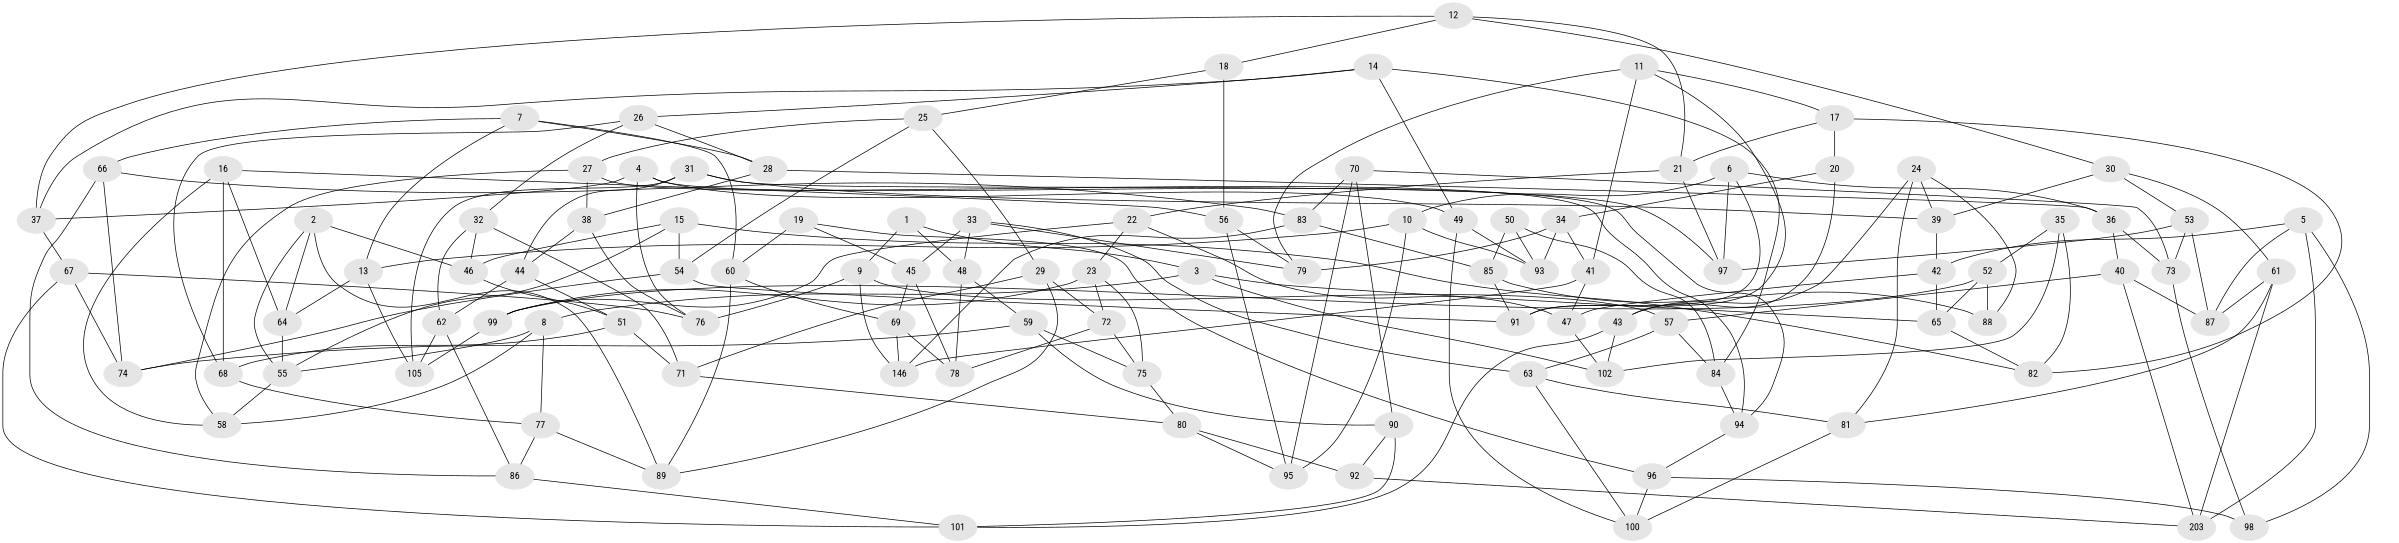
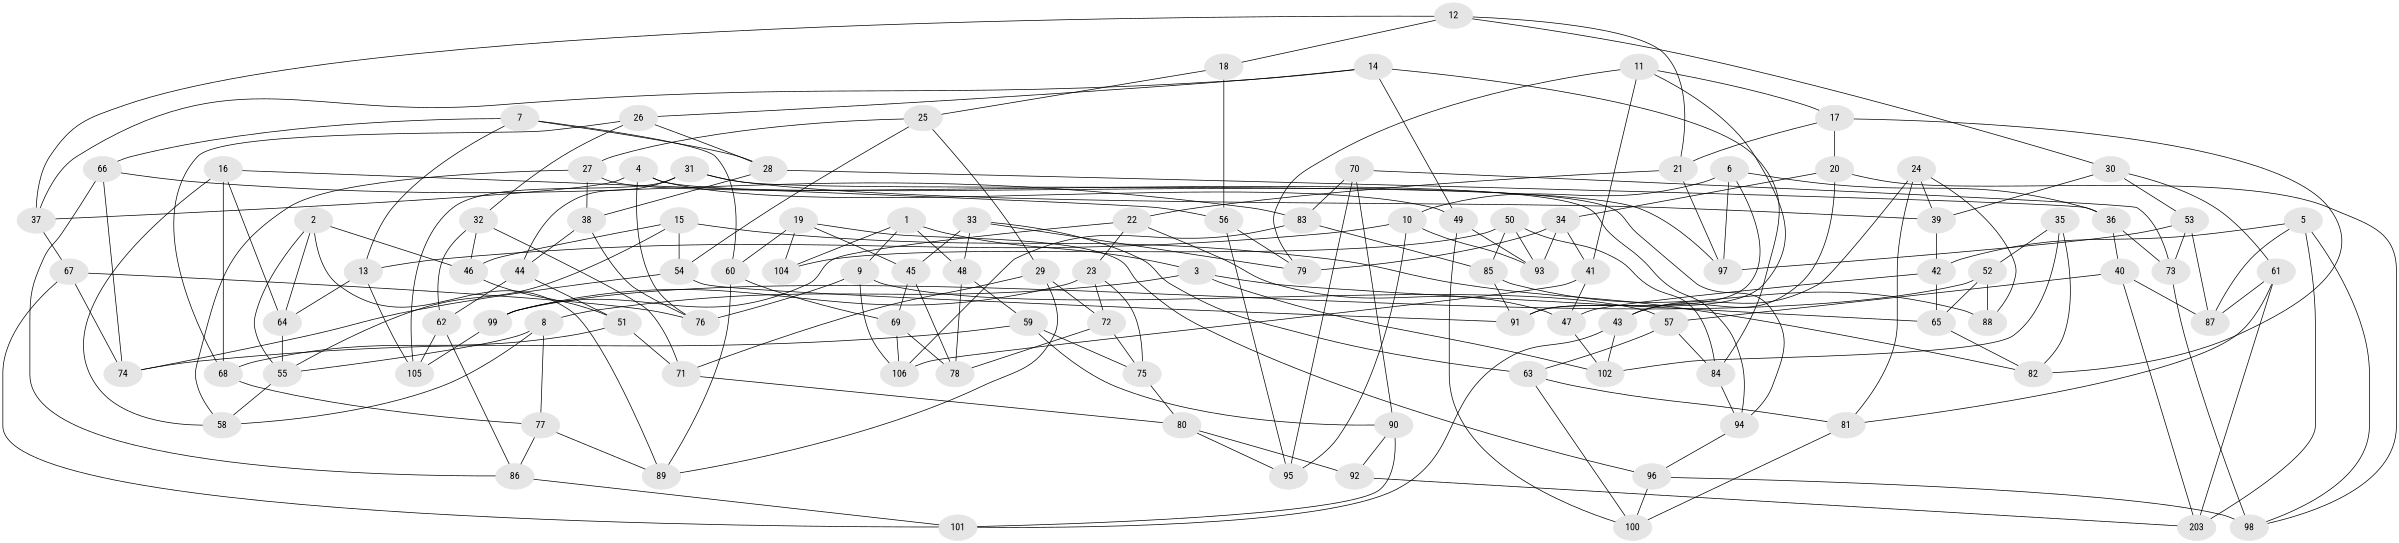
none -> (2304, 201)
none -> (782, 272)
(900, 374) -> (900, 374)
